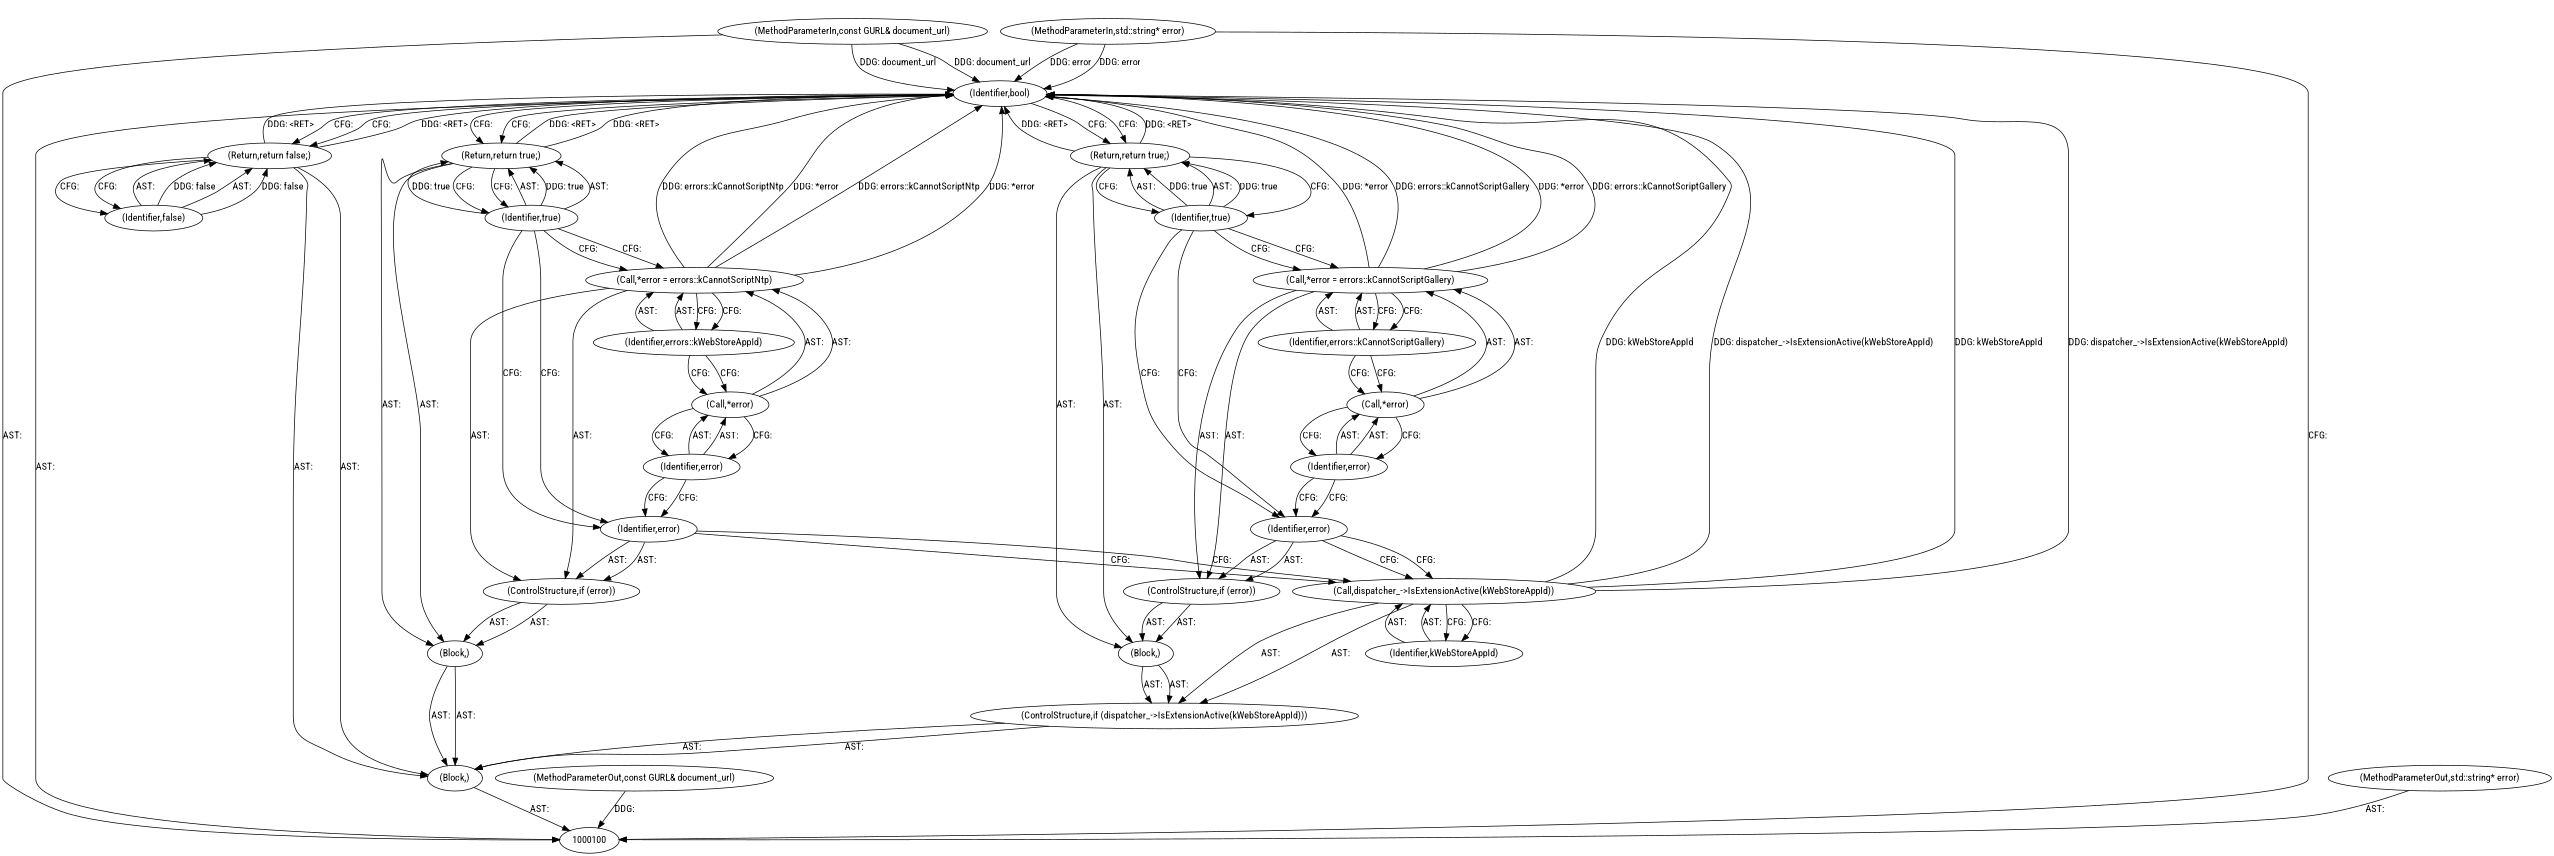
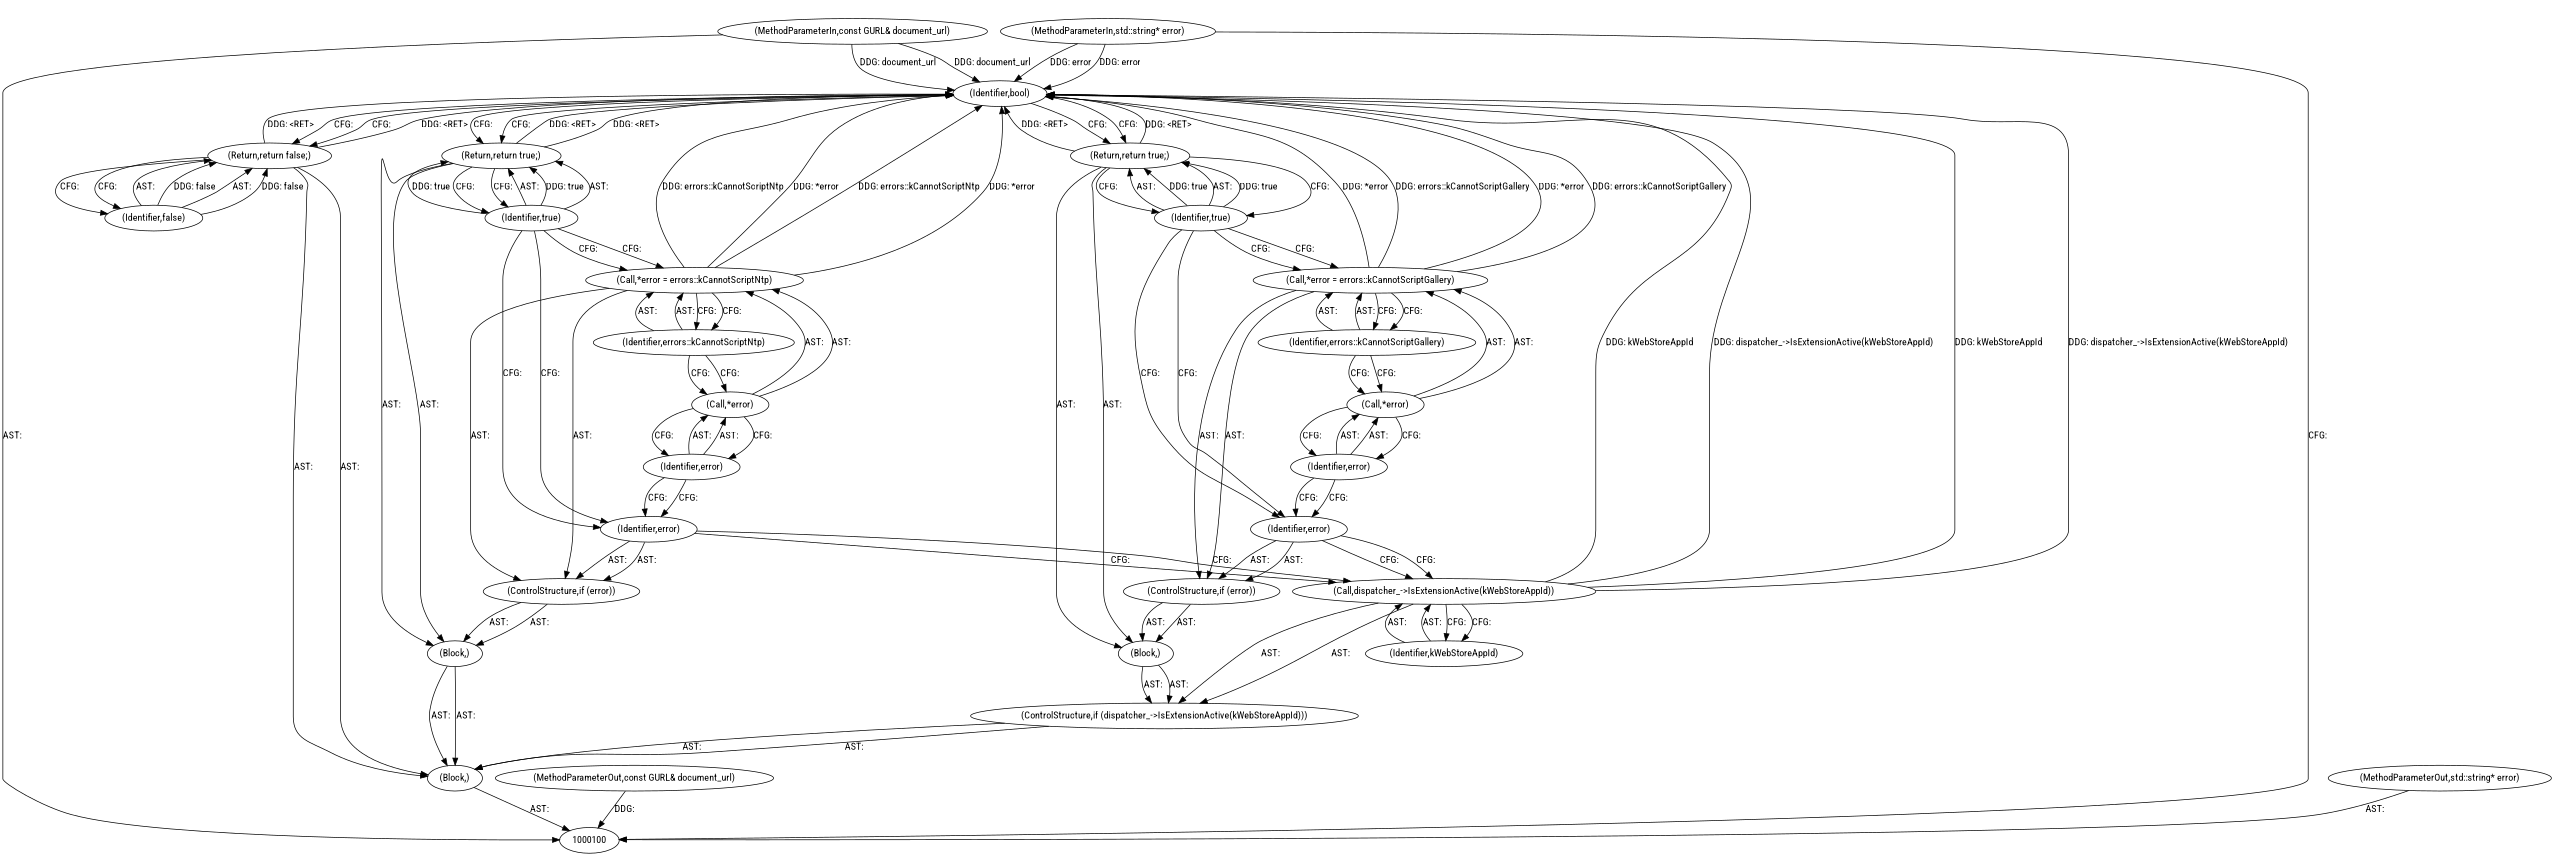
(36, 269) -> none
(694, 343) -> (694, 343)
